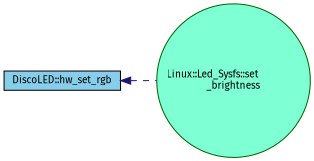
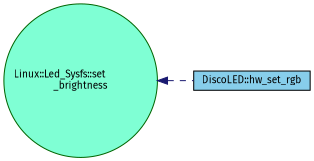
(144, 81) -> (181, 81)
